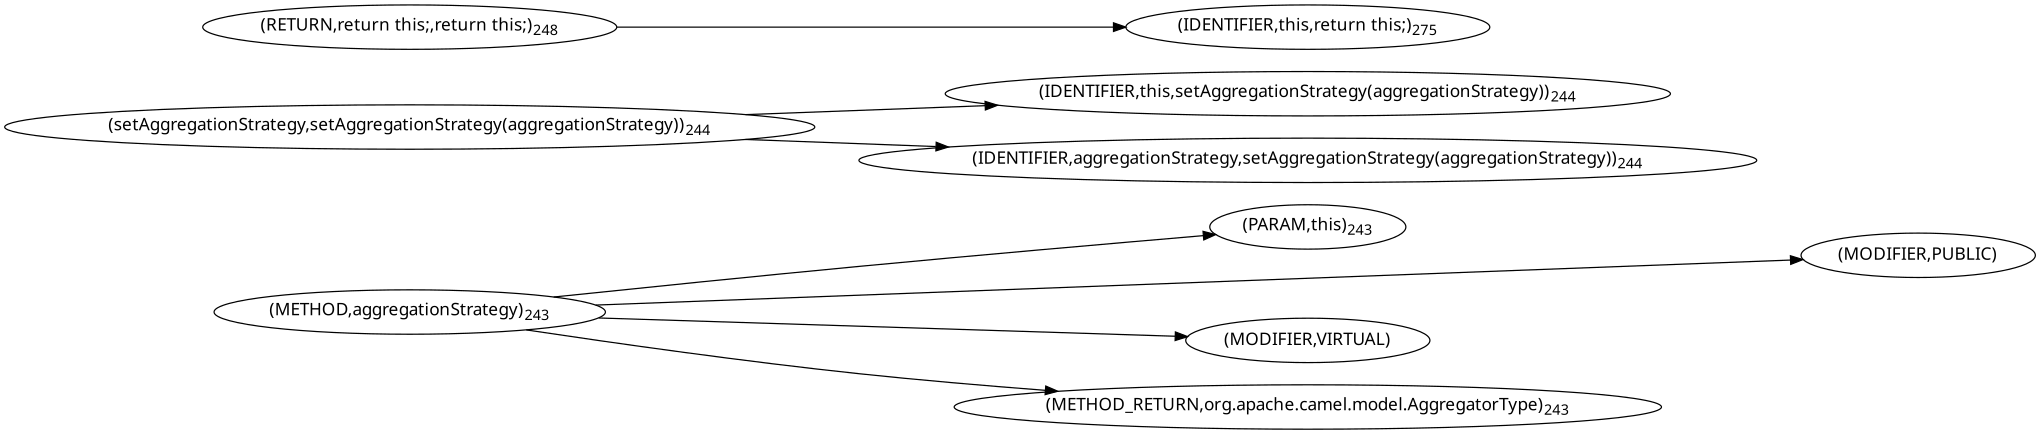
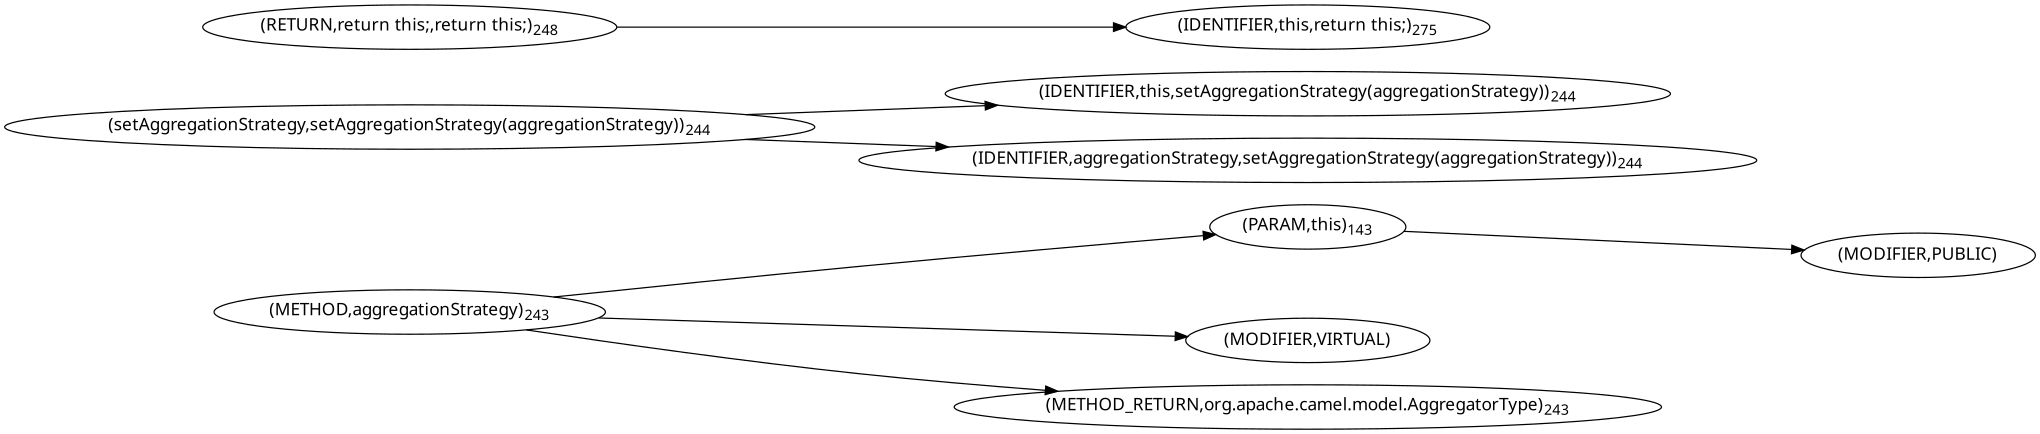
(1360, 225) -> (1360, 225)
(1193, 283) -> (1598, 240)
